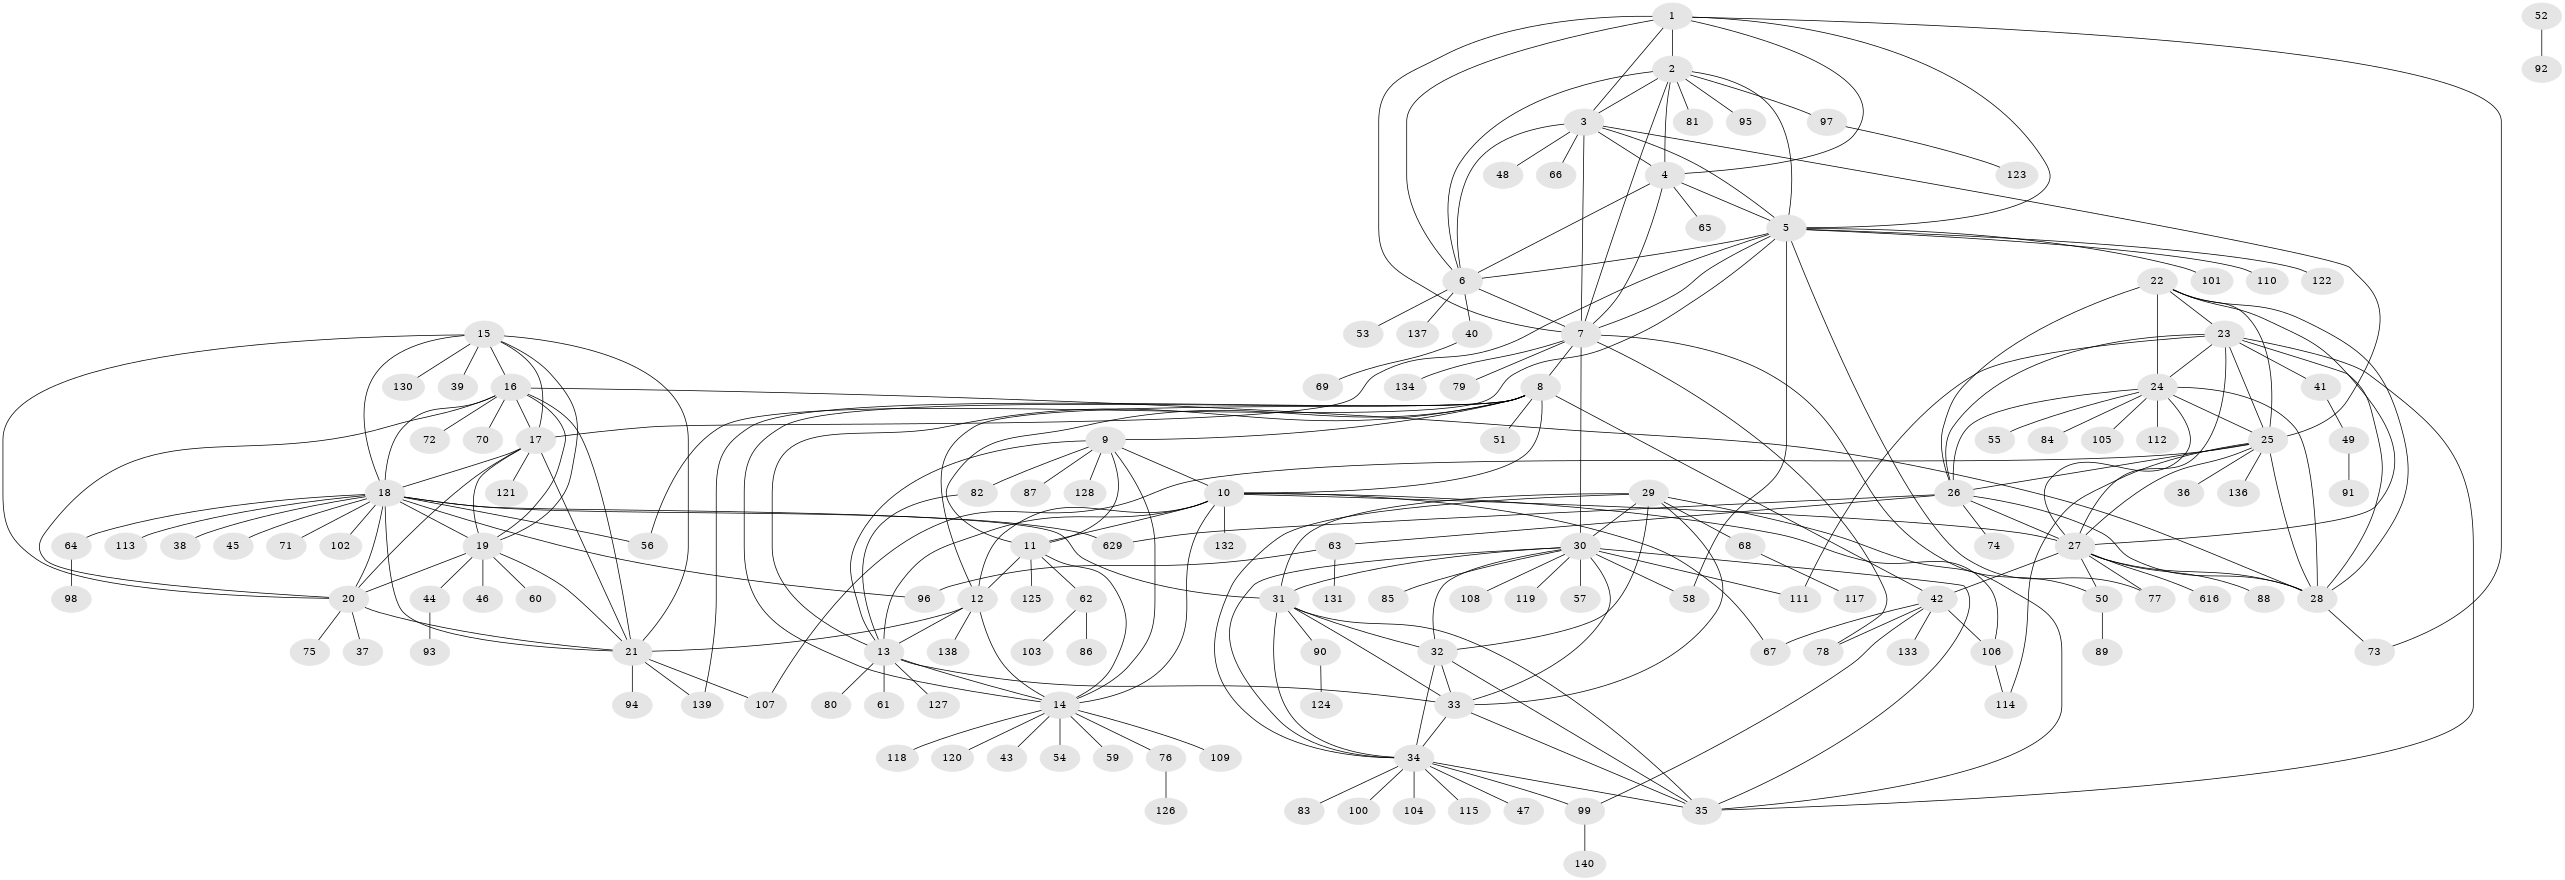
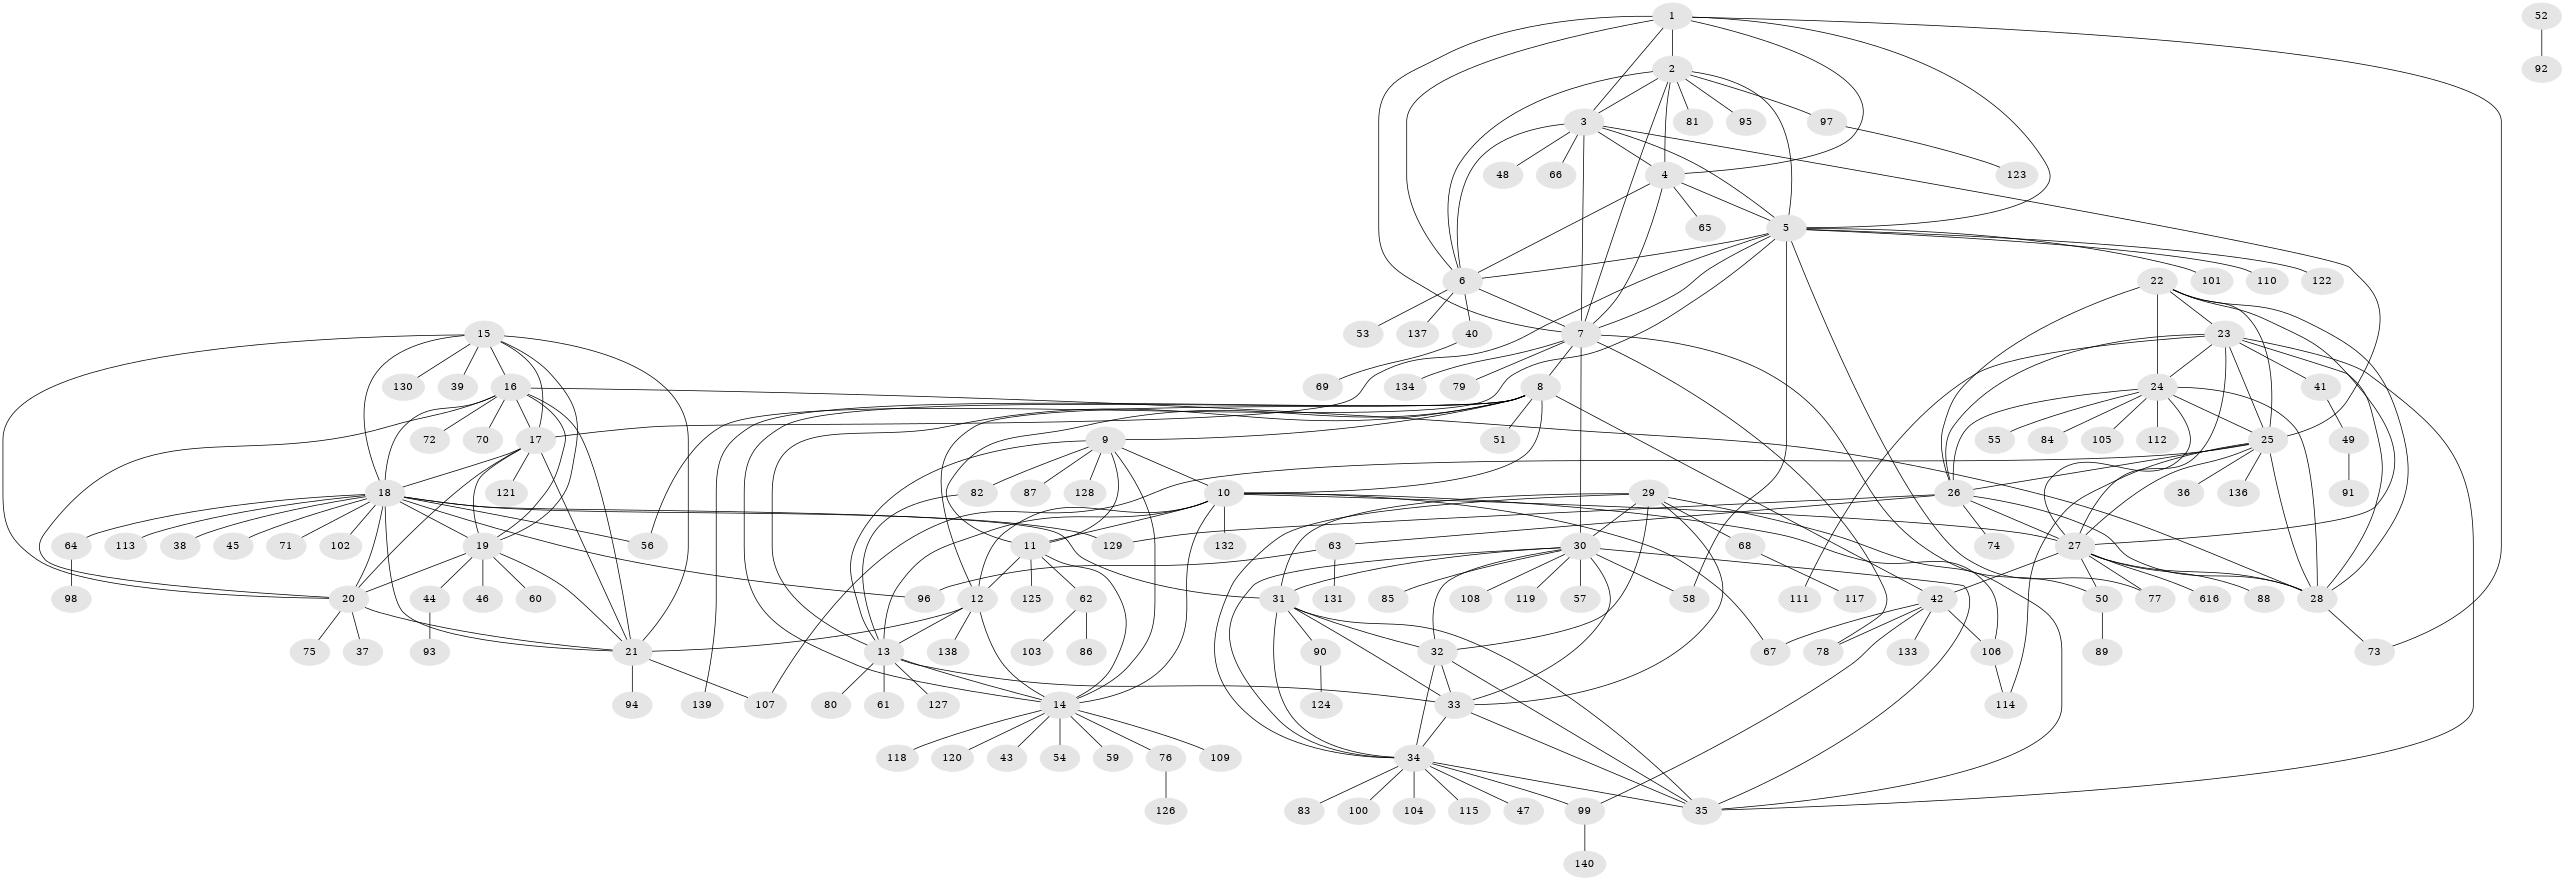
(1113, 546) -> (1113, 546)
(1690, 573) -> none
(667, 679) -> none
